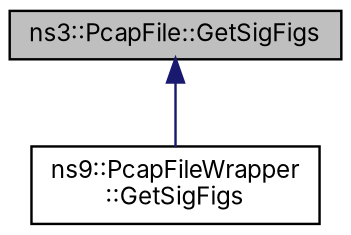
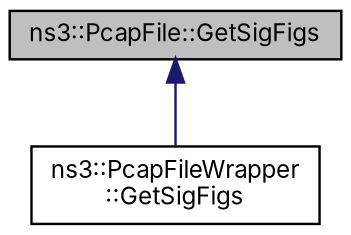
(176, 185) -> (176, 185)
